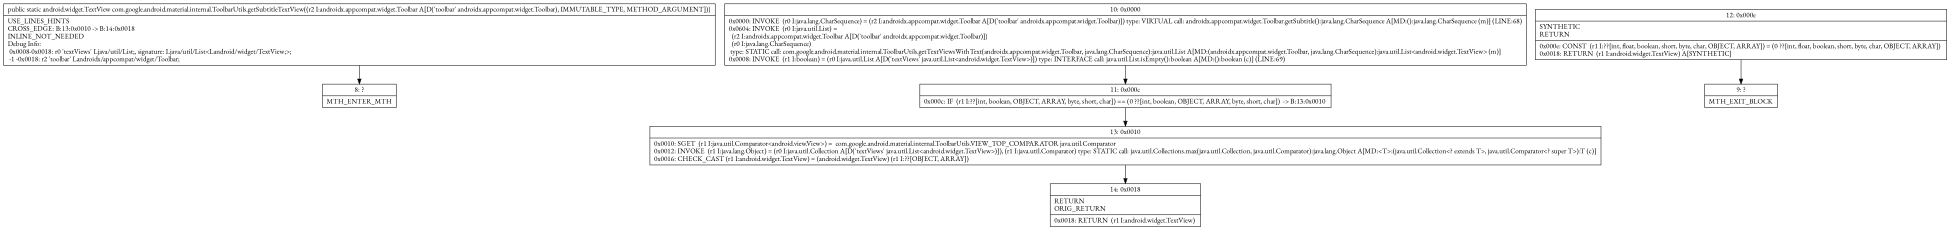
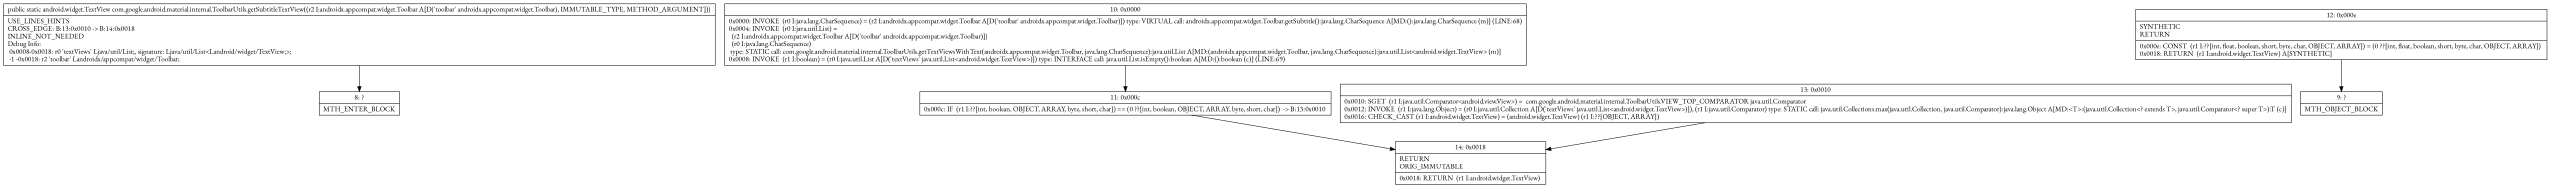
(784, 29) -> (784, 29)
(359, 101) -> (359, 109)
(1741, 101) -> (2341, 109)
(1125, 114) -> (1291, 132)
(1080, 209) -> (1431, 166)
